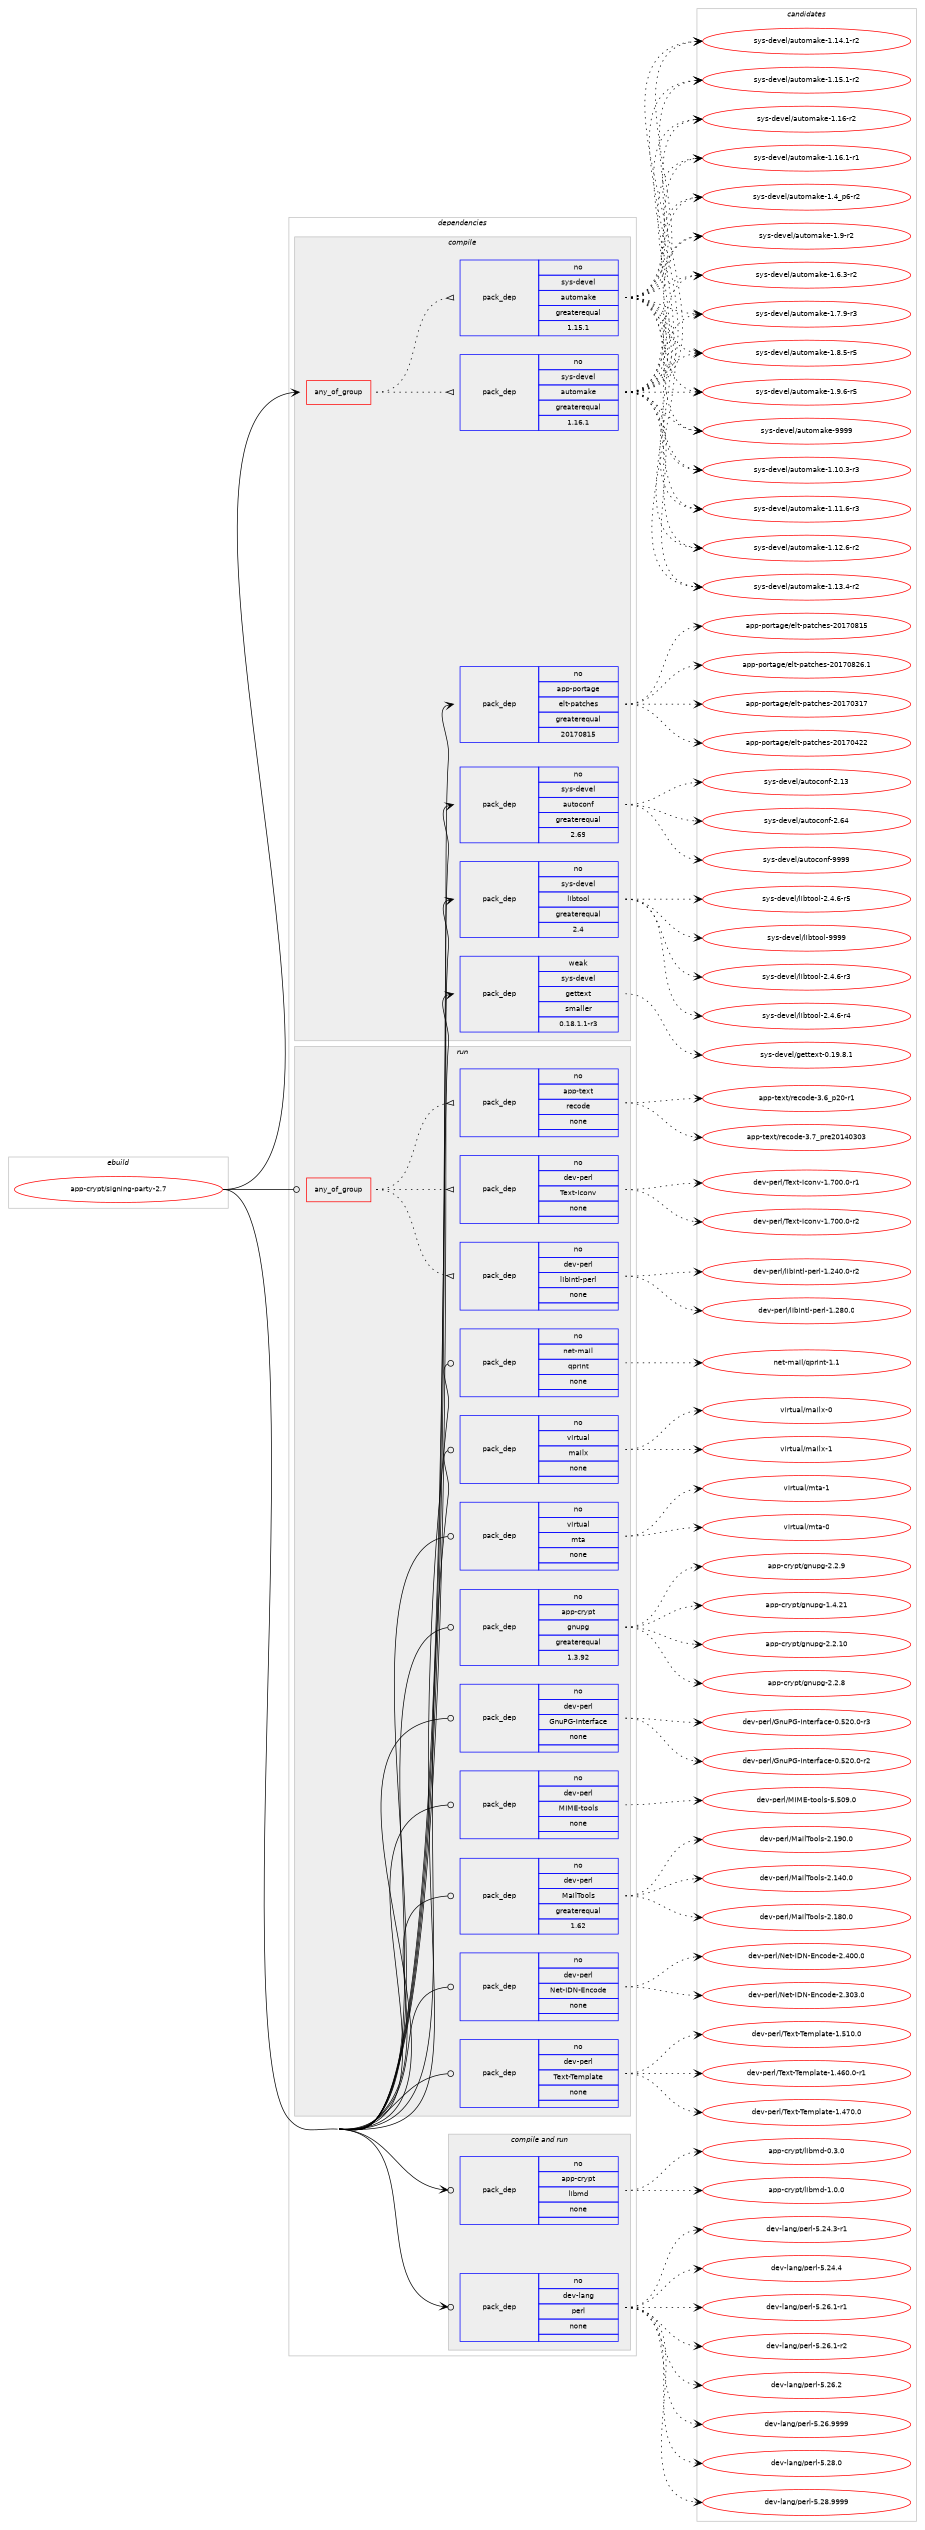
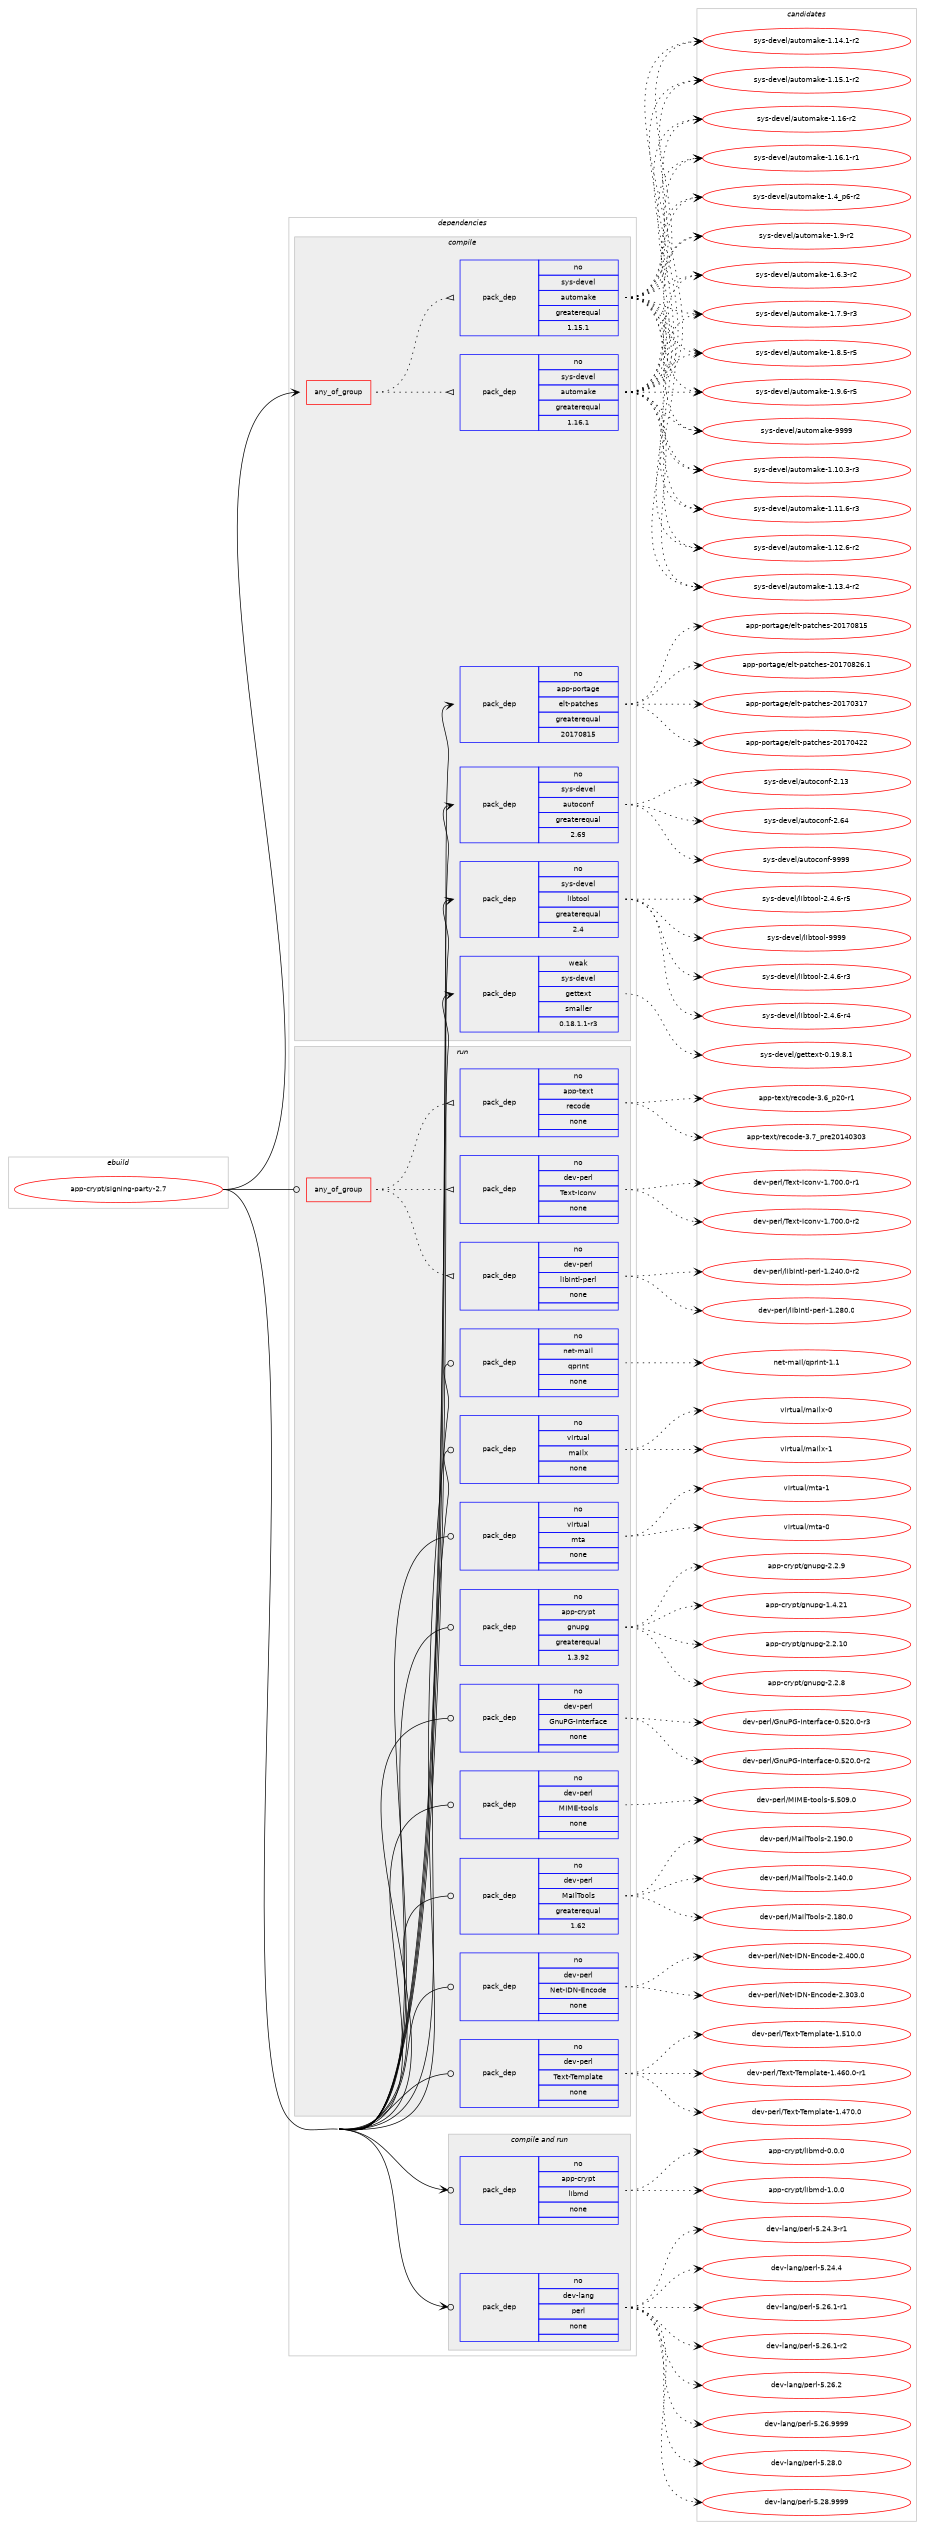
(807, 2152) -> (807, 2152)
